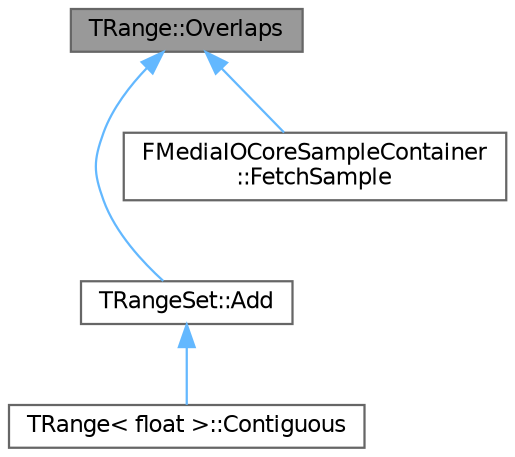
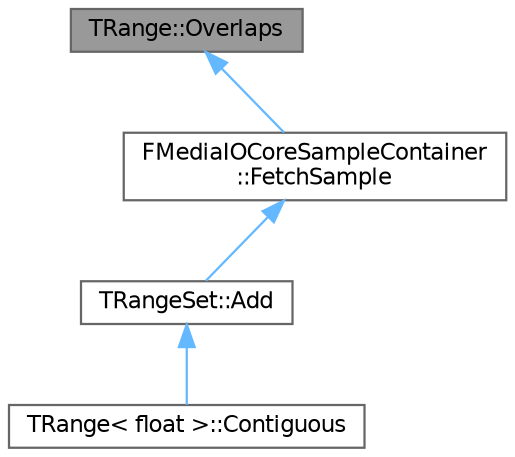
(97, 178) -> (237, 249)
